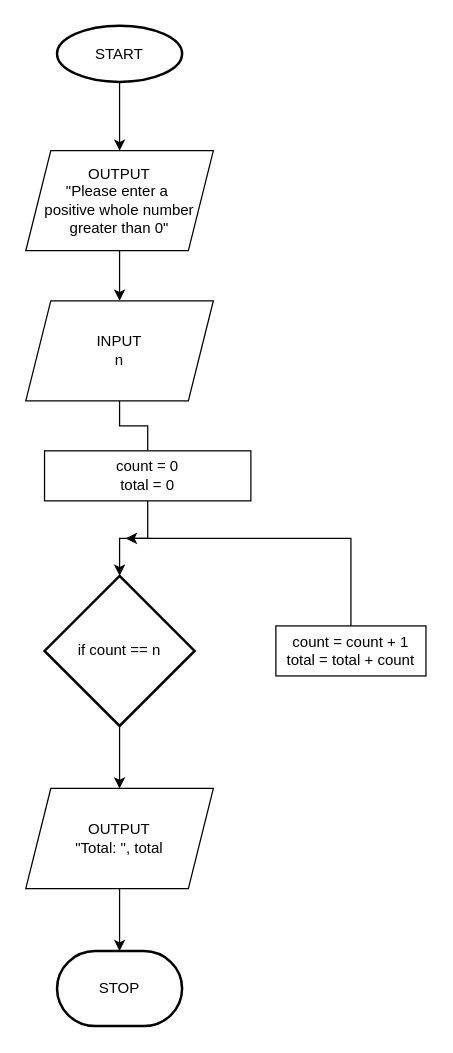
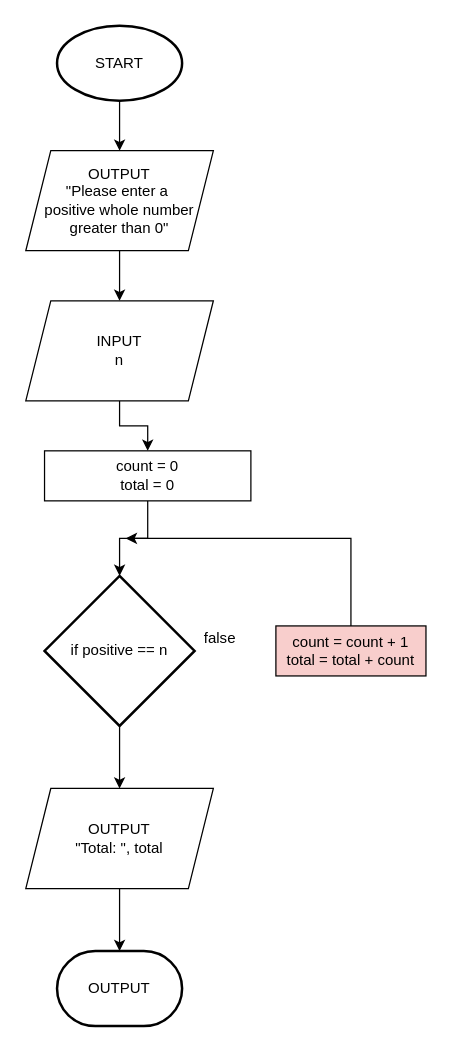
(119, 54) -> (119, 63)
(148, 444) -> (148, 441)
none -> (219, 638)
(119, 651) -> (119, 651)
(351, 651) -> (351, 651)
(119, 988) -> (119, 988)
